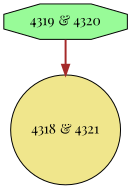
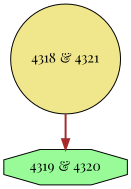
(66, 52) -> (66, 126)
